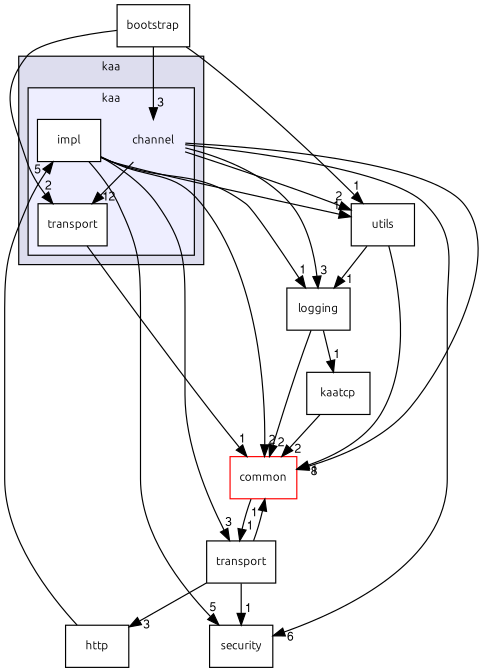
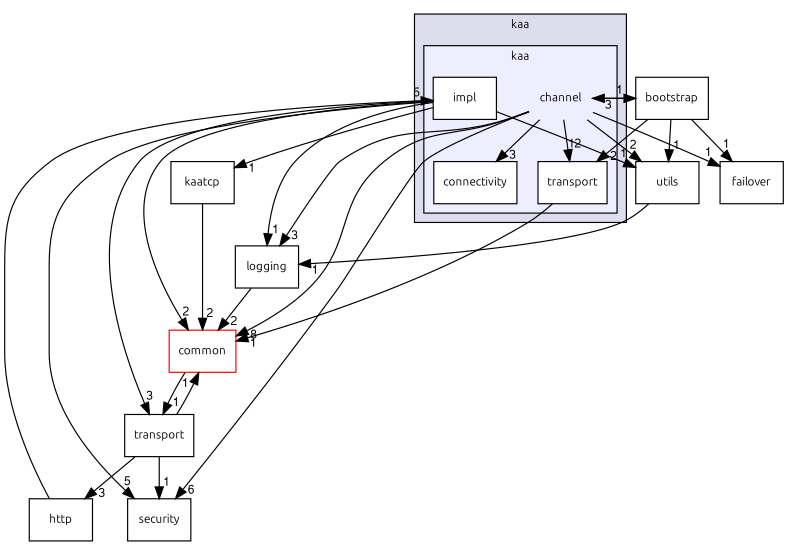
none -> (608, 98)
none -> (475, 183)
none -> (752, 183)
(327, 346) -> (367, 125)
(395, 376) -> none
